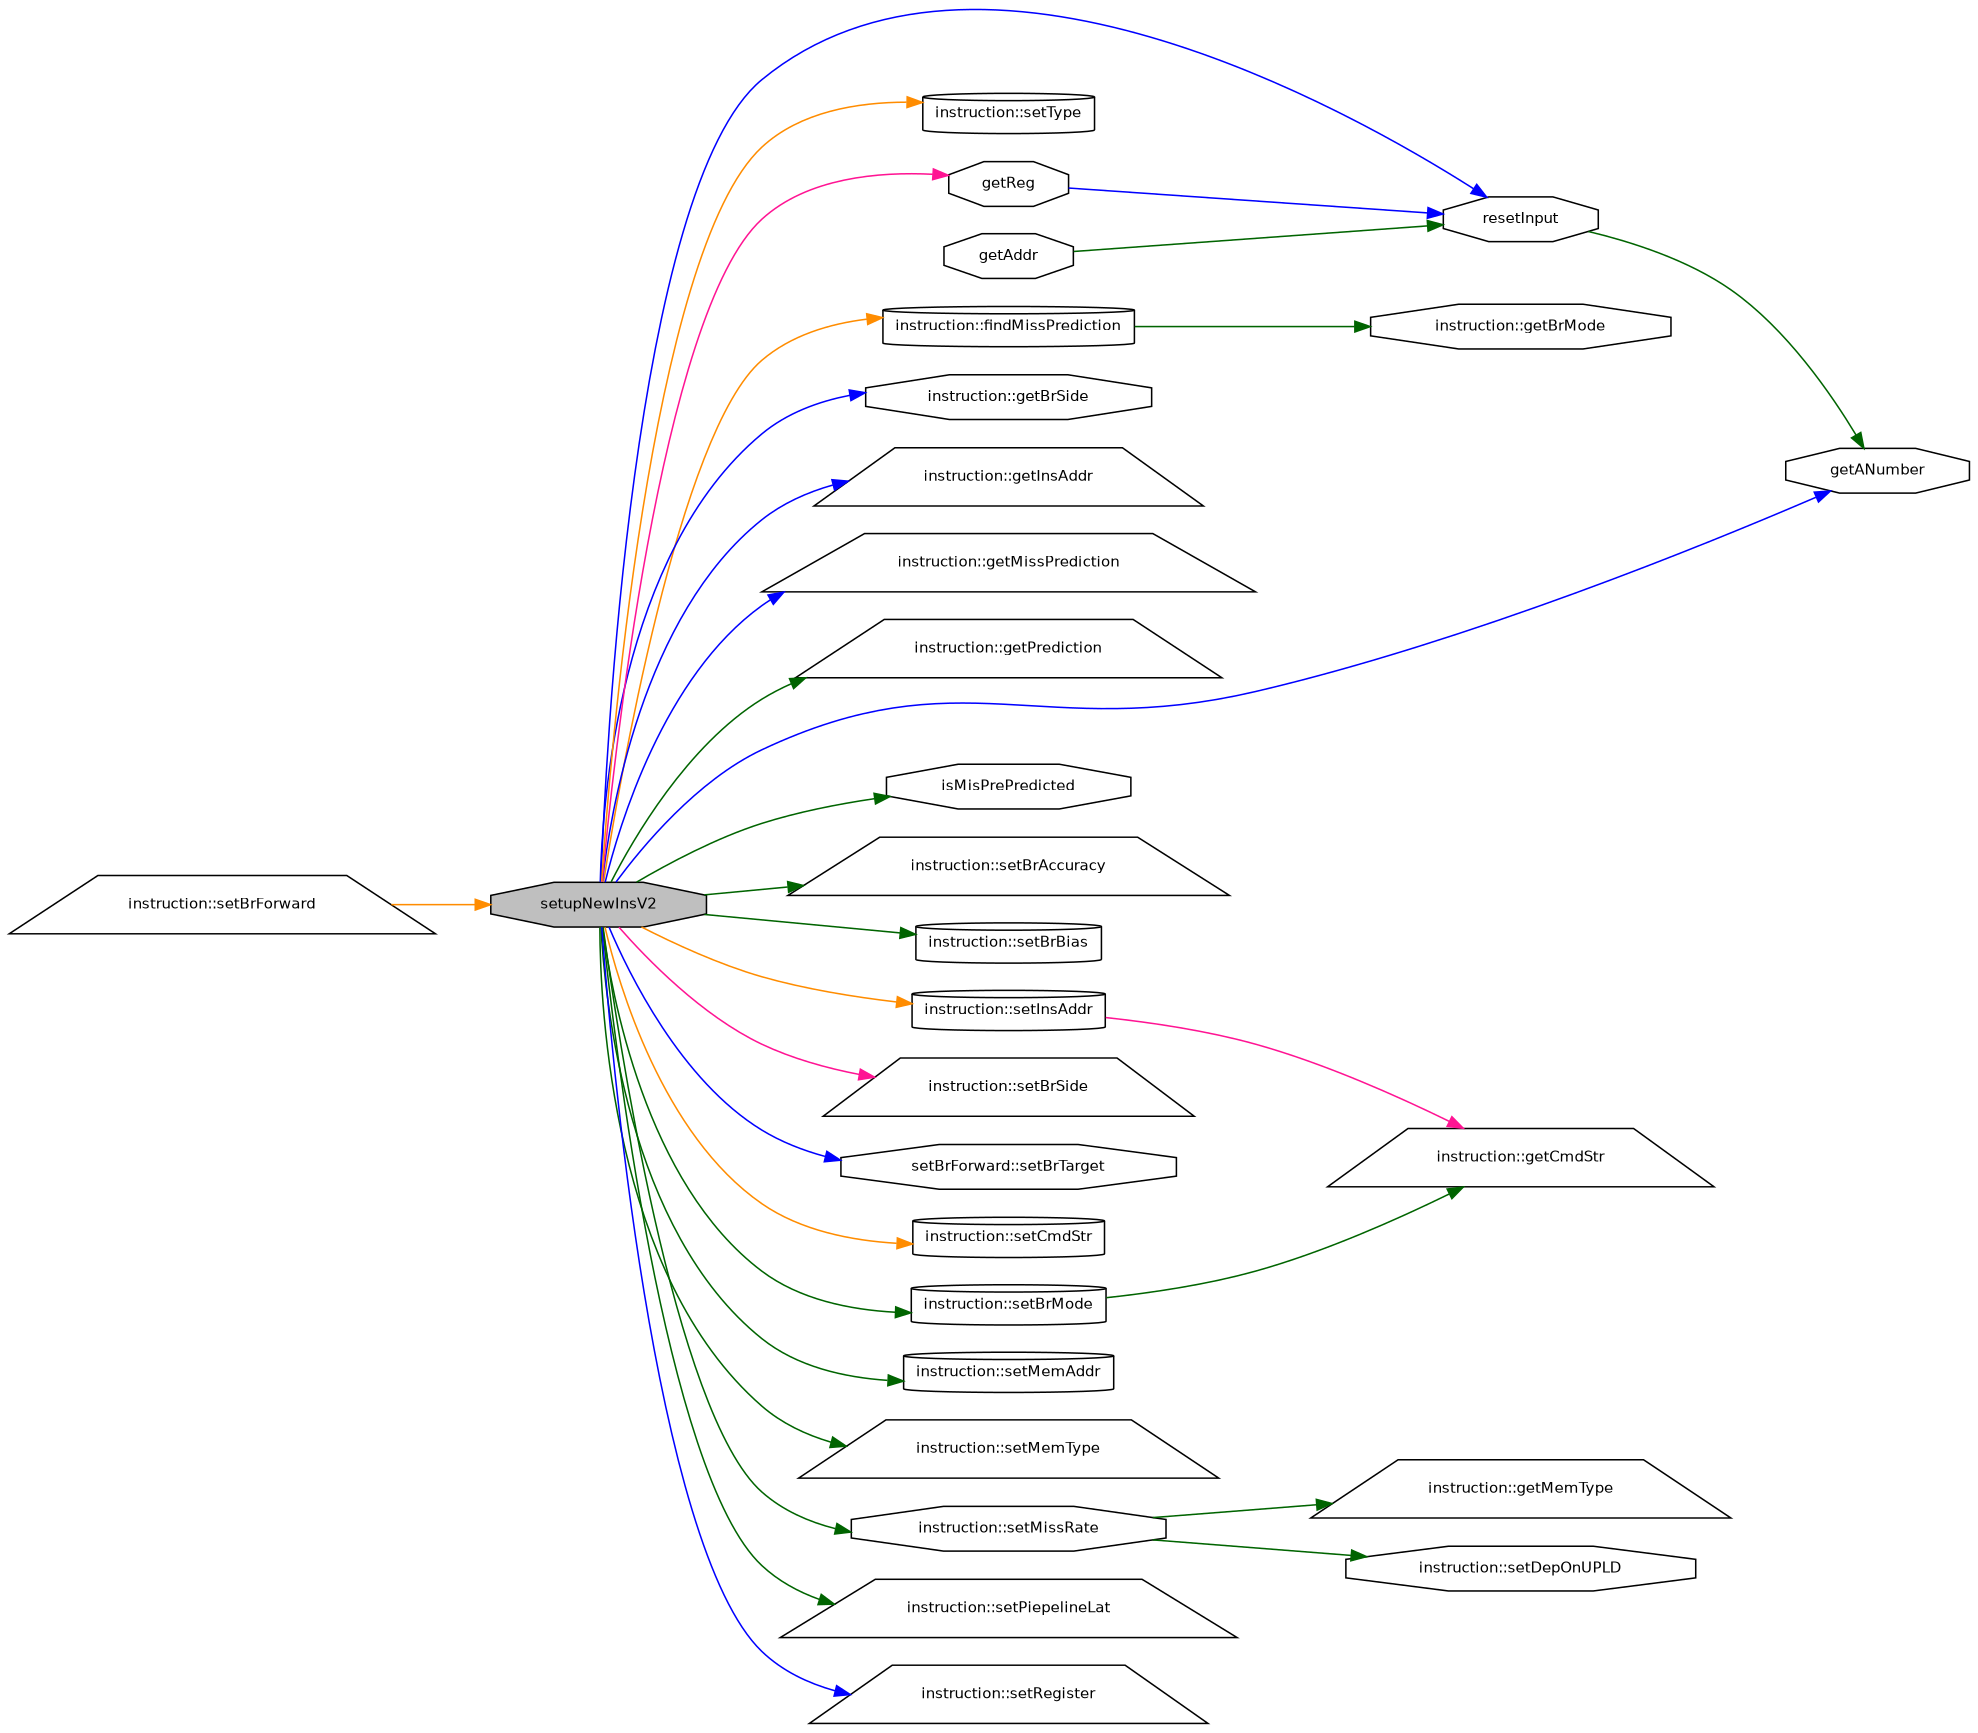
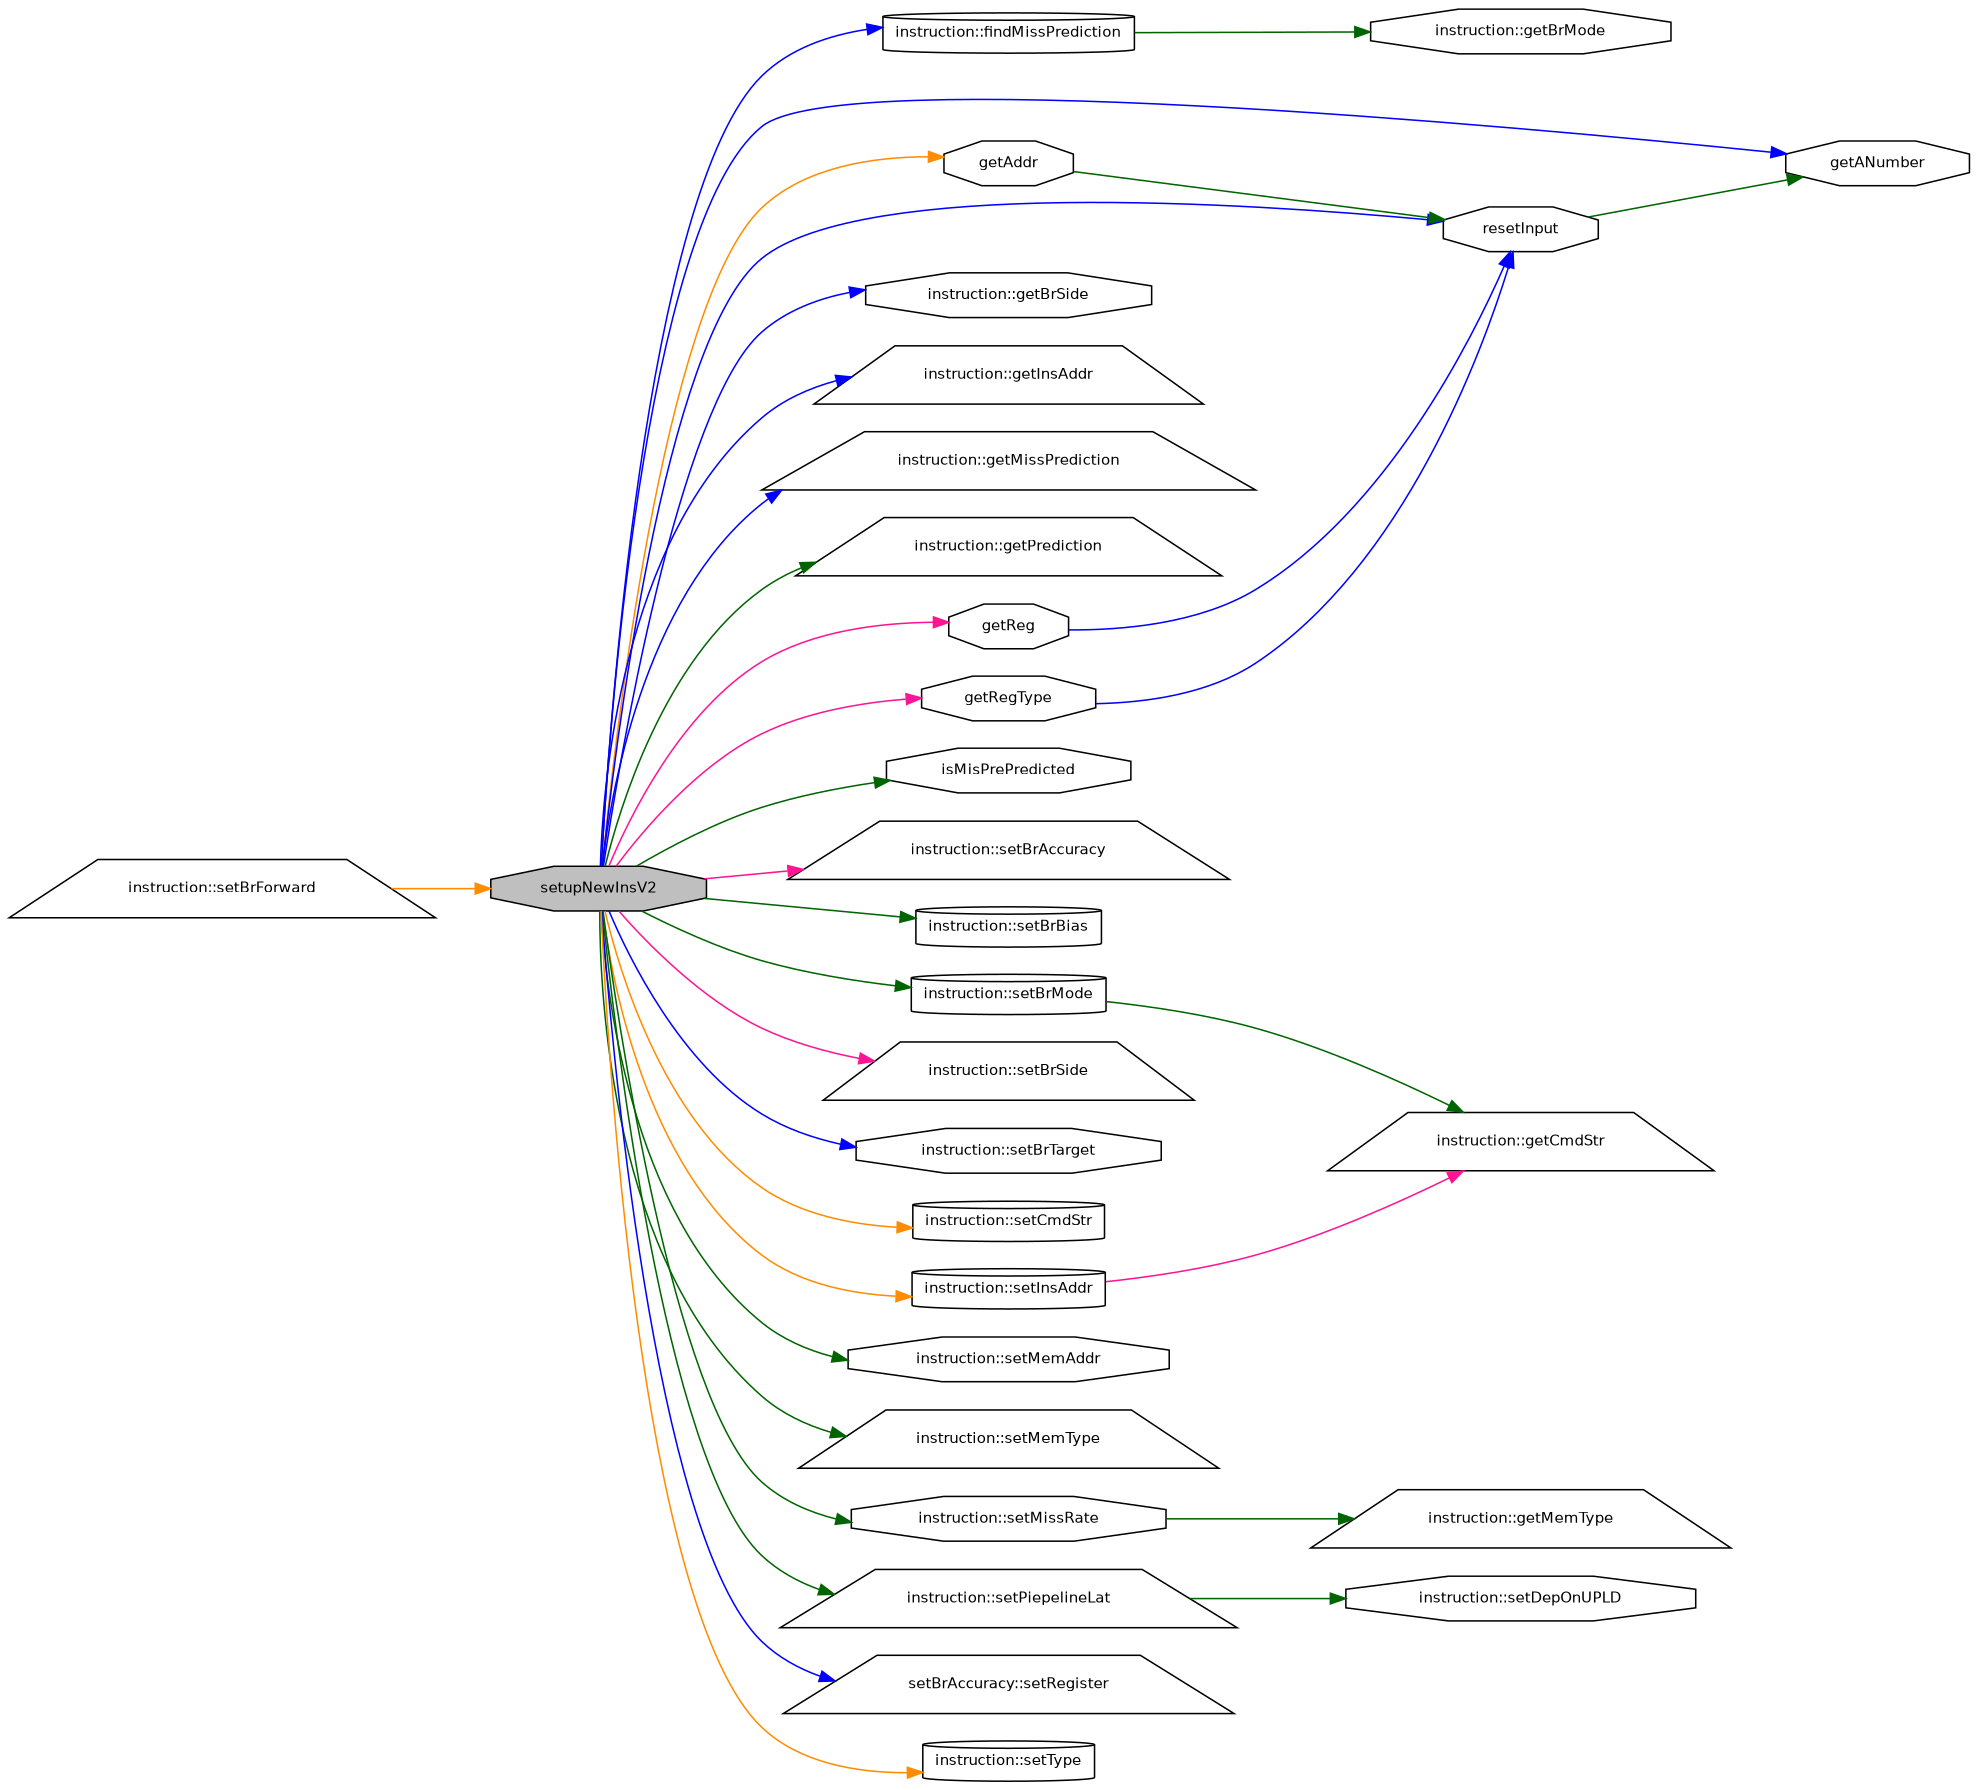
none -> (679, 398)
(687, 509) -> (685, 244)
none -> (1009, 698)
(746, 891) -> (746, 875)
(1009, 1167) -> (1009, 1151)
(1009, 1372) -> (1009, 1359)
(1252, 1548) -> (1260, 1599)
(1009, 1694) -> (1009, 1684)
